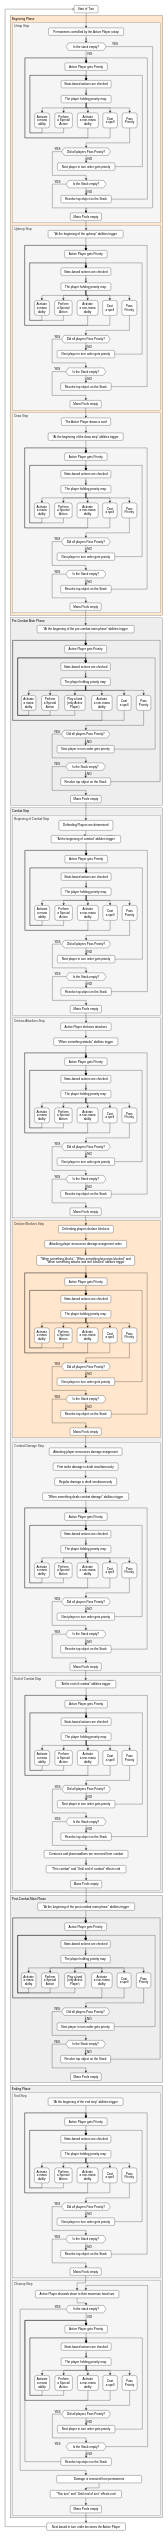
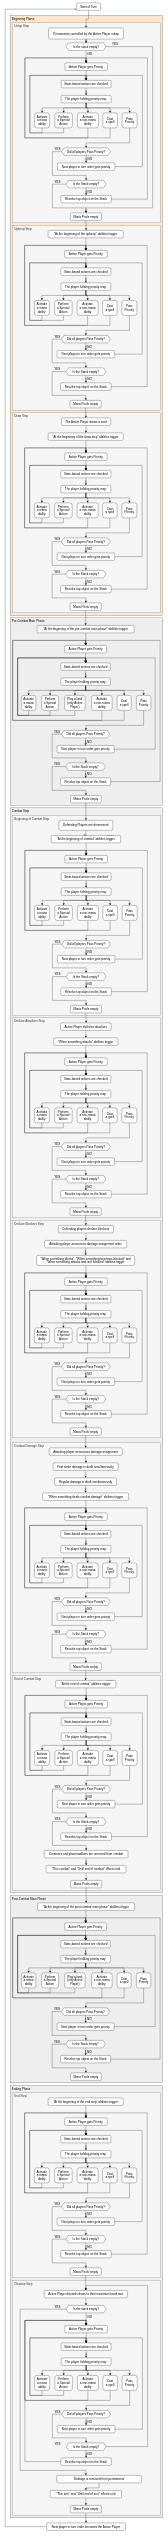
(86, 9) -> (89, 6)
(86, 31) -> (86, 33)
(30, 1224) -> (30, 1224)
(77, 2294) -> (86, 2294)
(86, 2526) -> (86, 2526)
